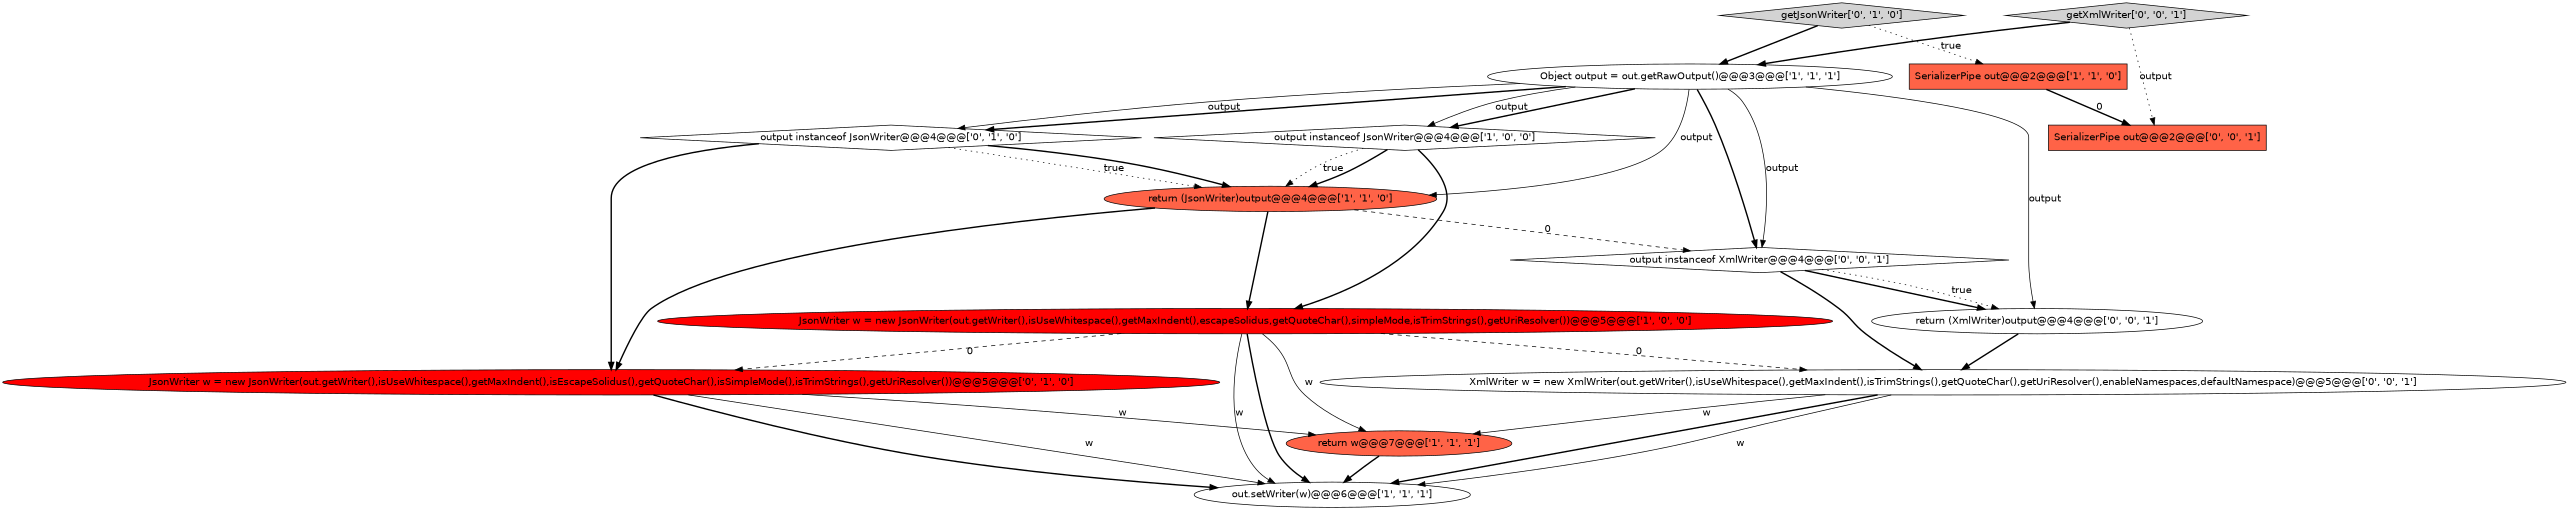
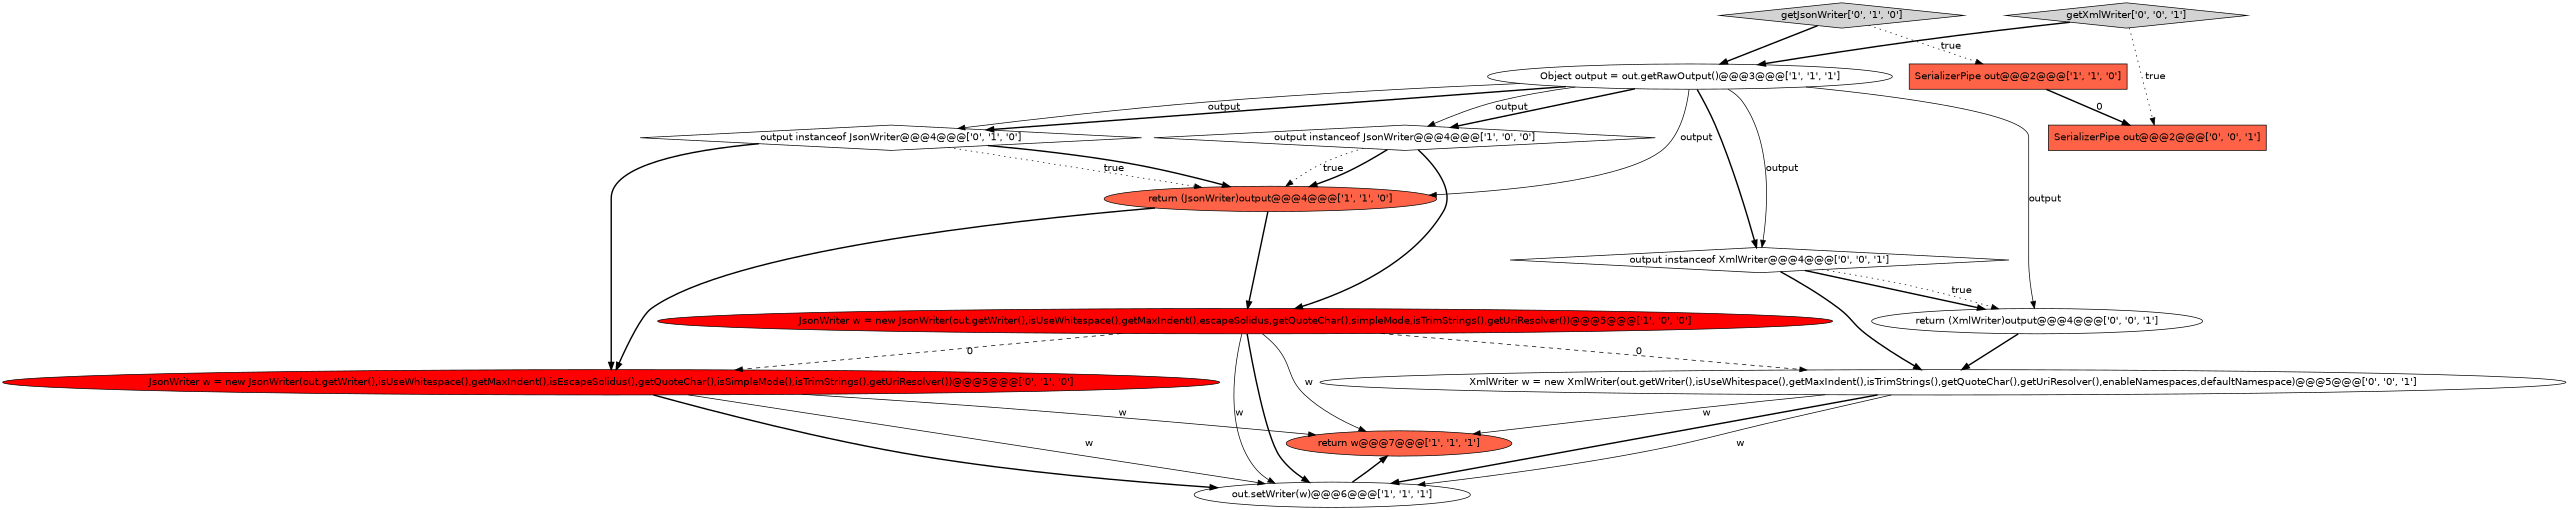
(2156, 77) -> (2156, 77)
(1519, 230) -> none
(1364, 467) -> (1367, 472)
